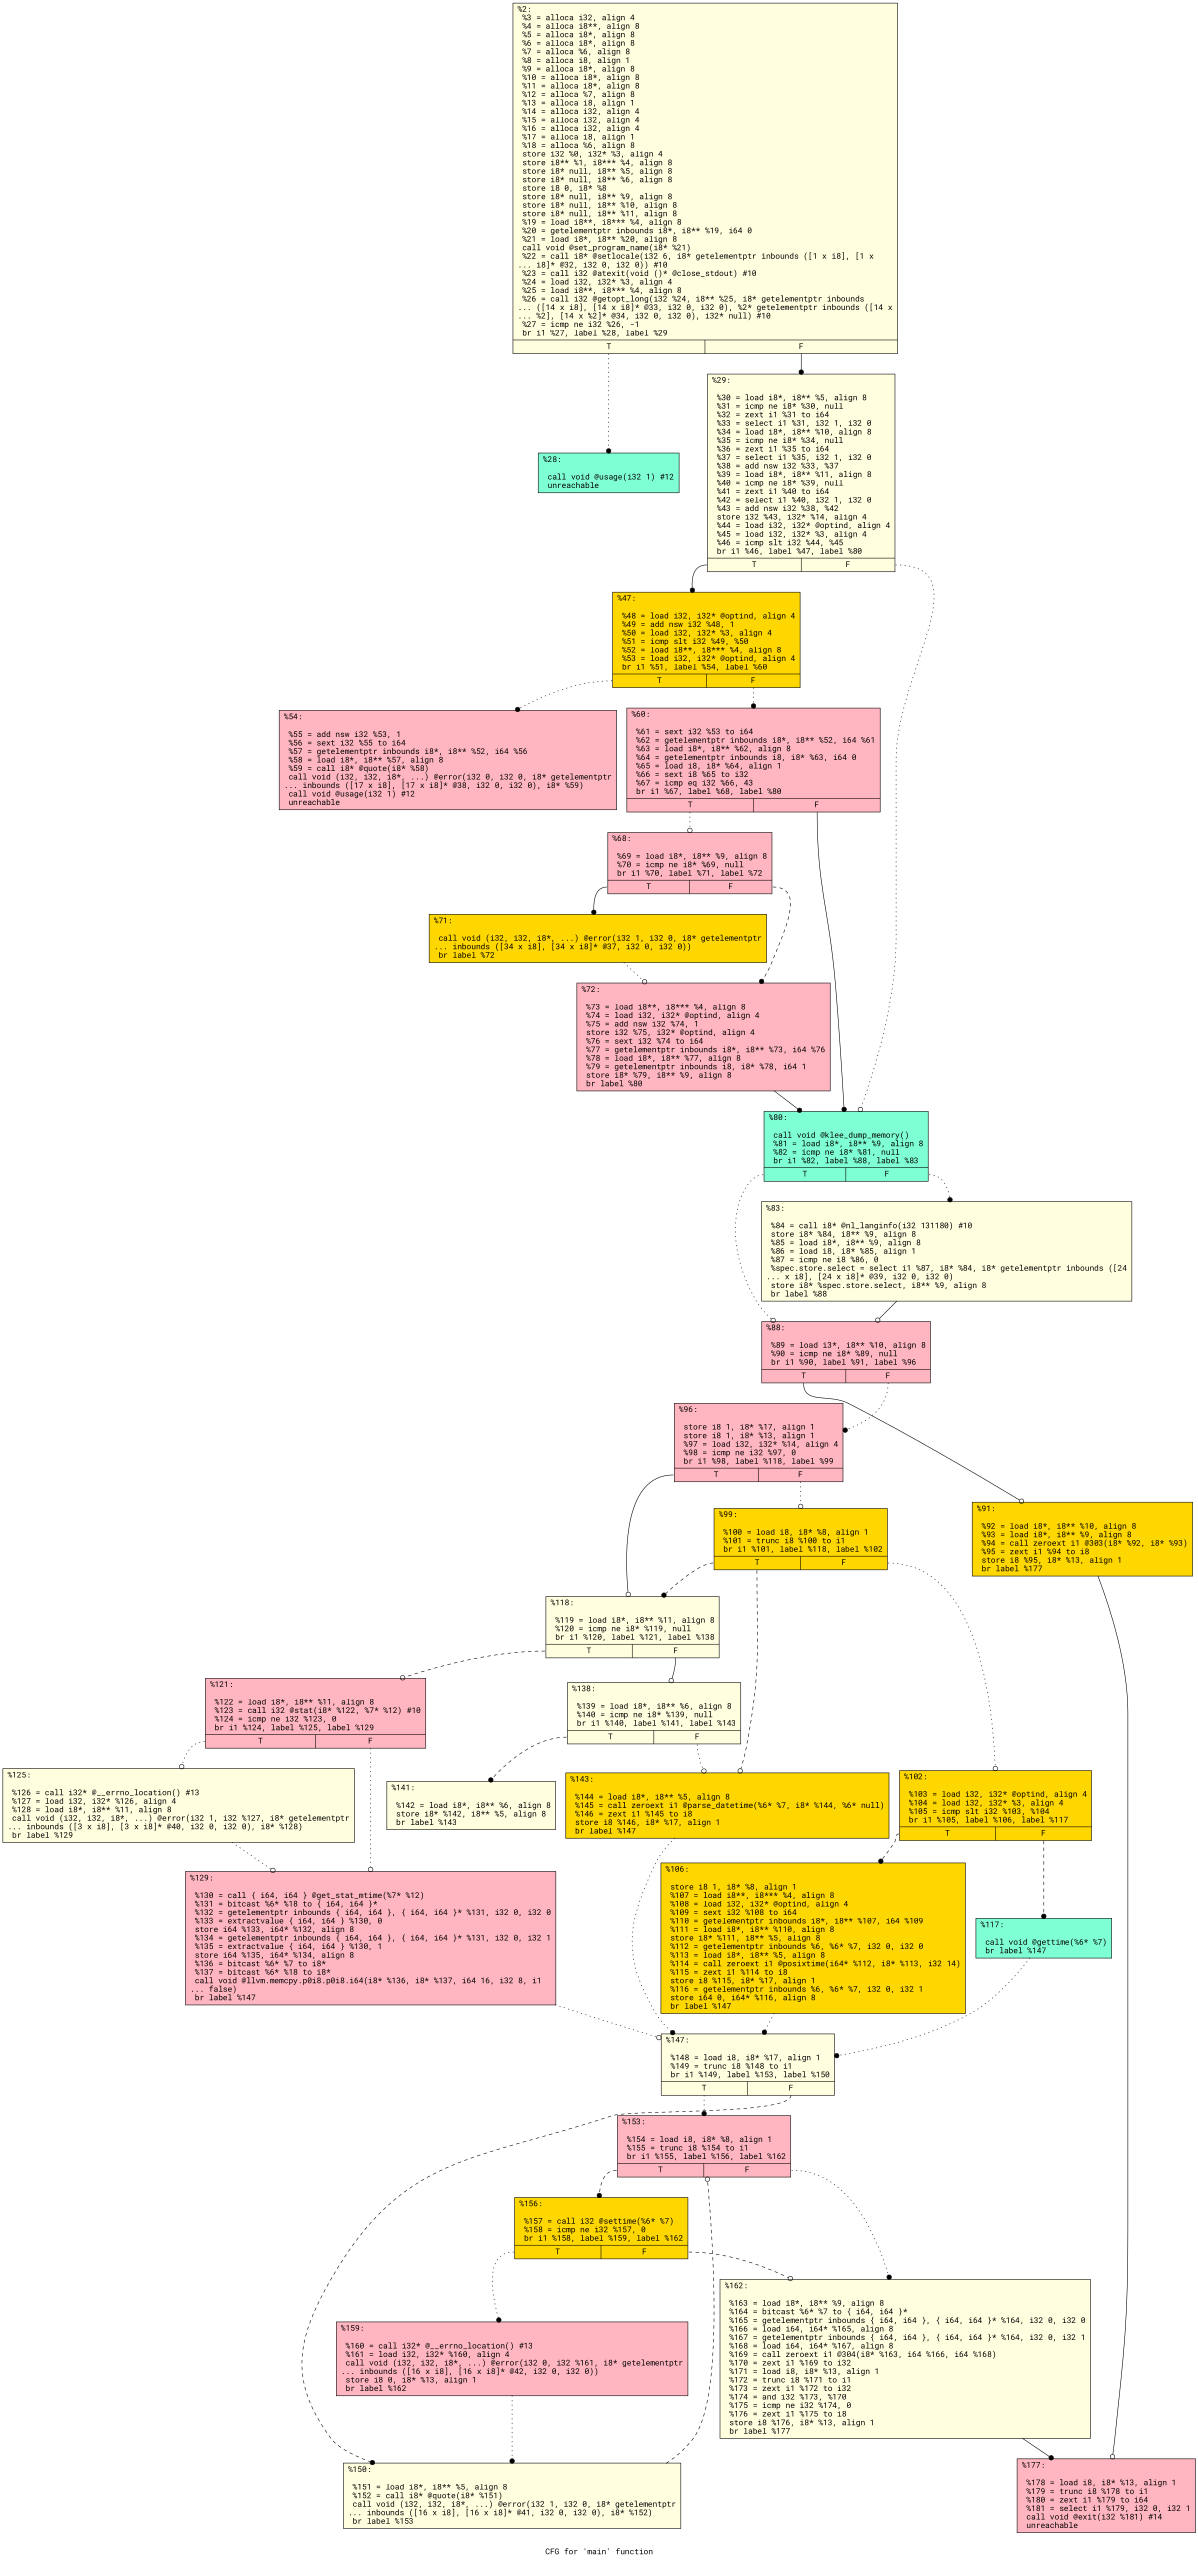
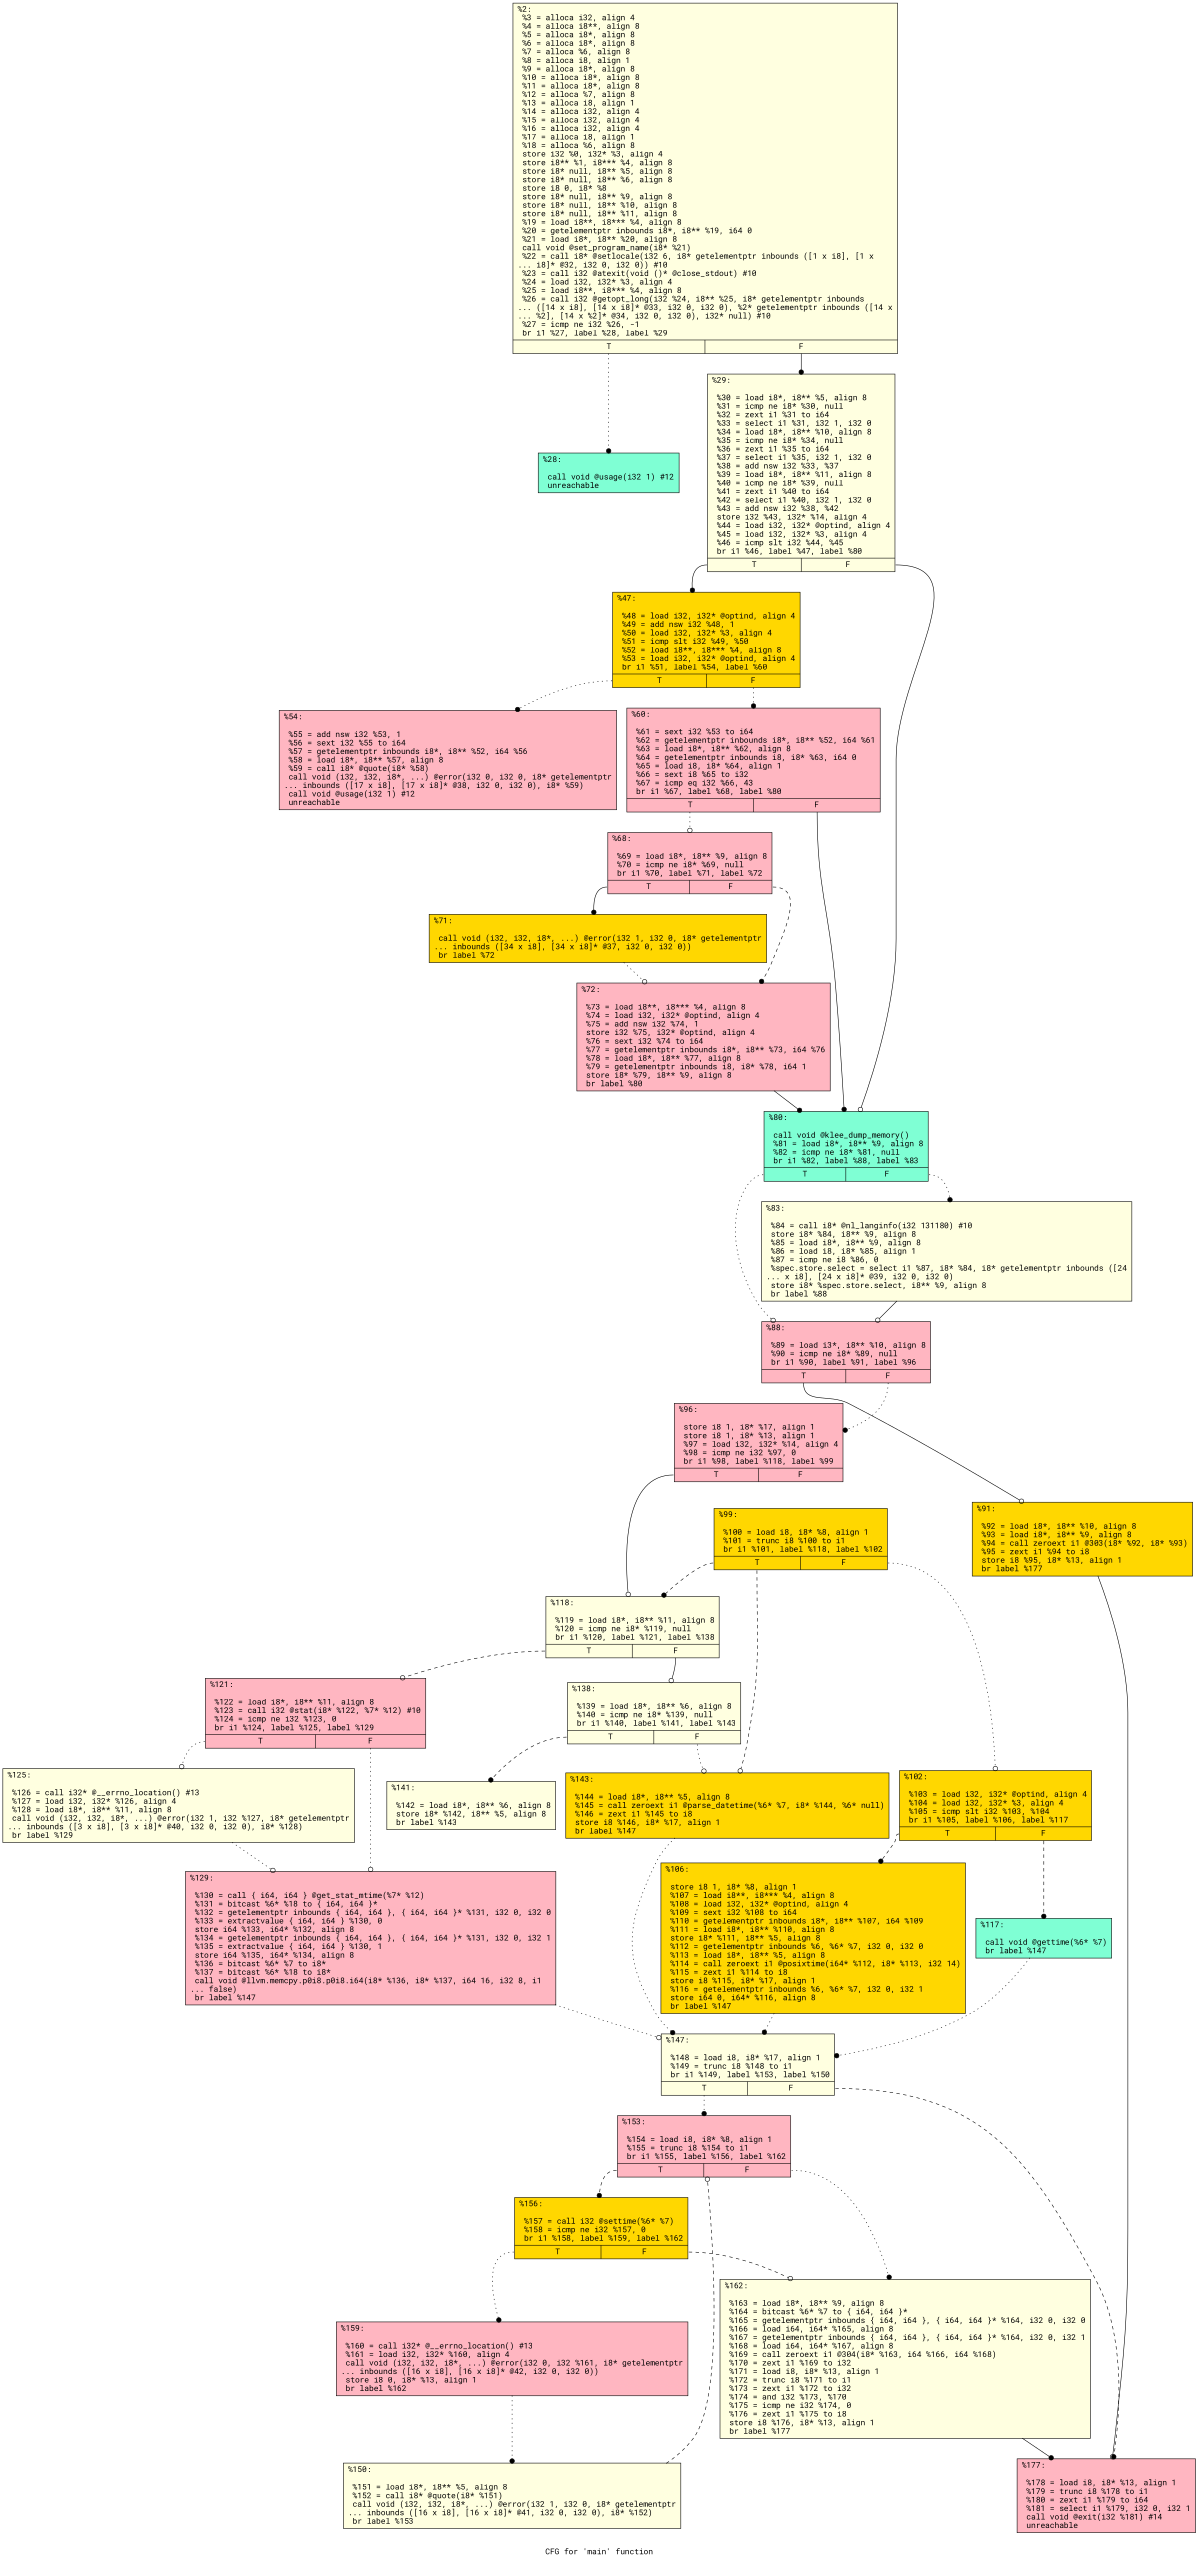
(896, 823) -> (896, 823)
(801, 1493) -> none
(435, 2174) -> (1053, 2208)
